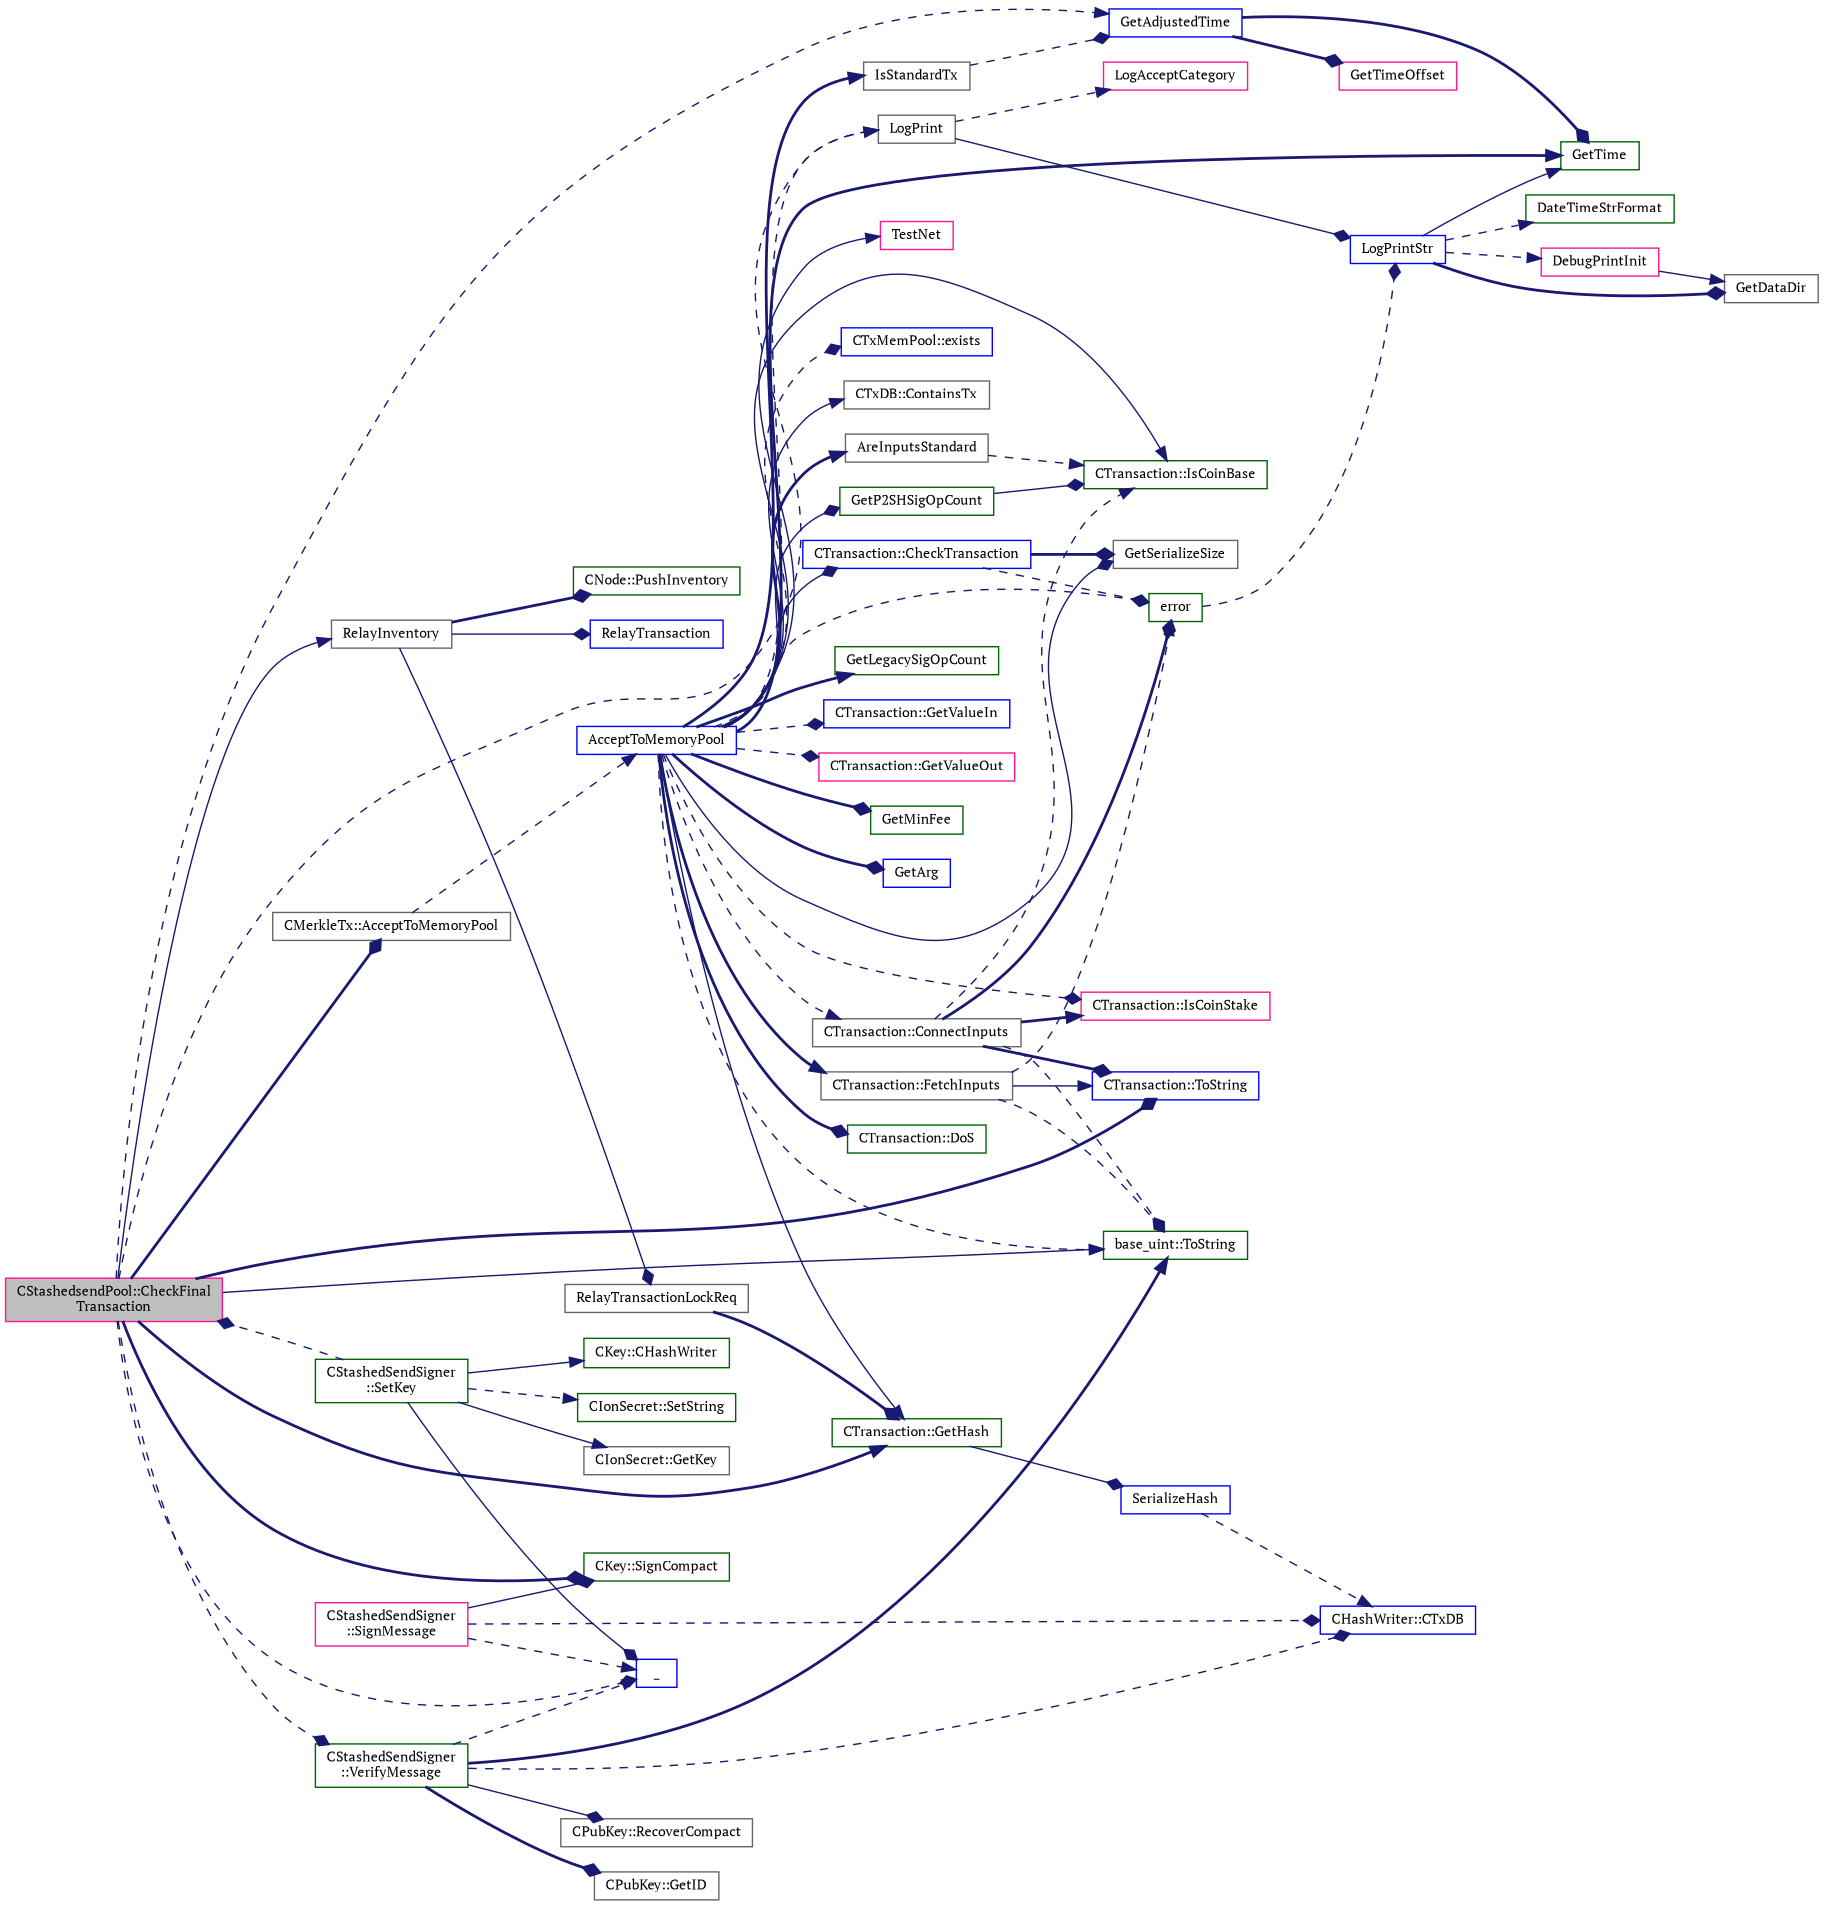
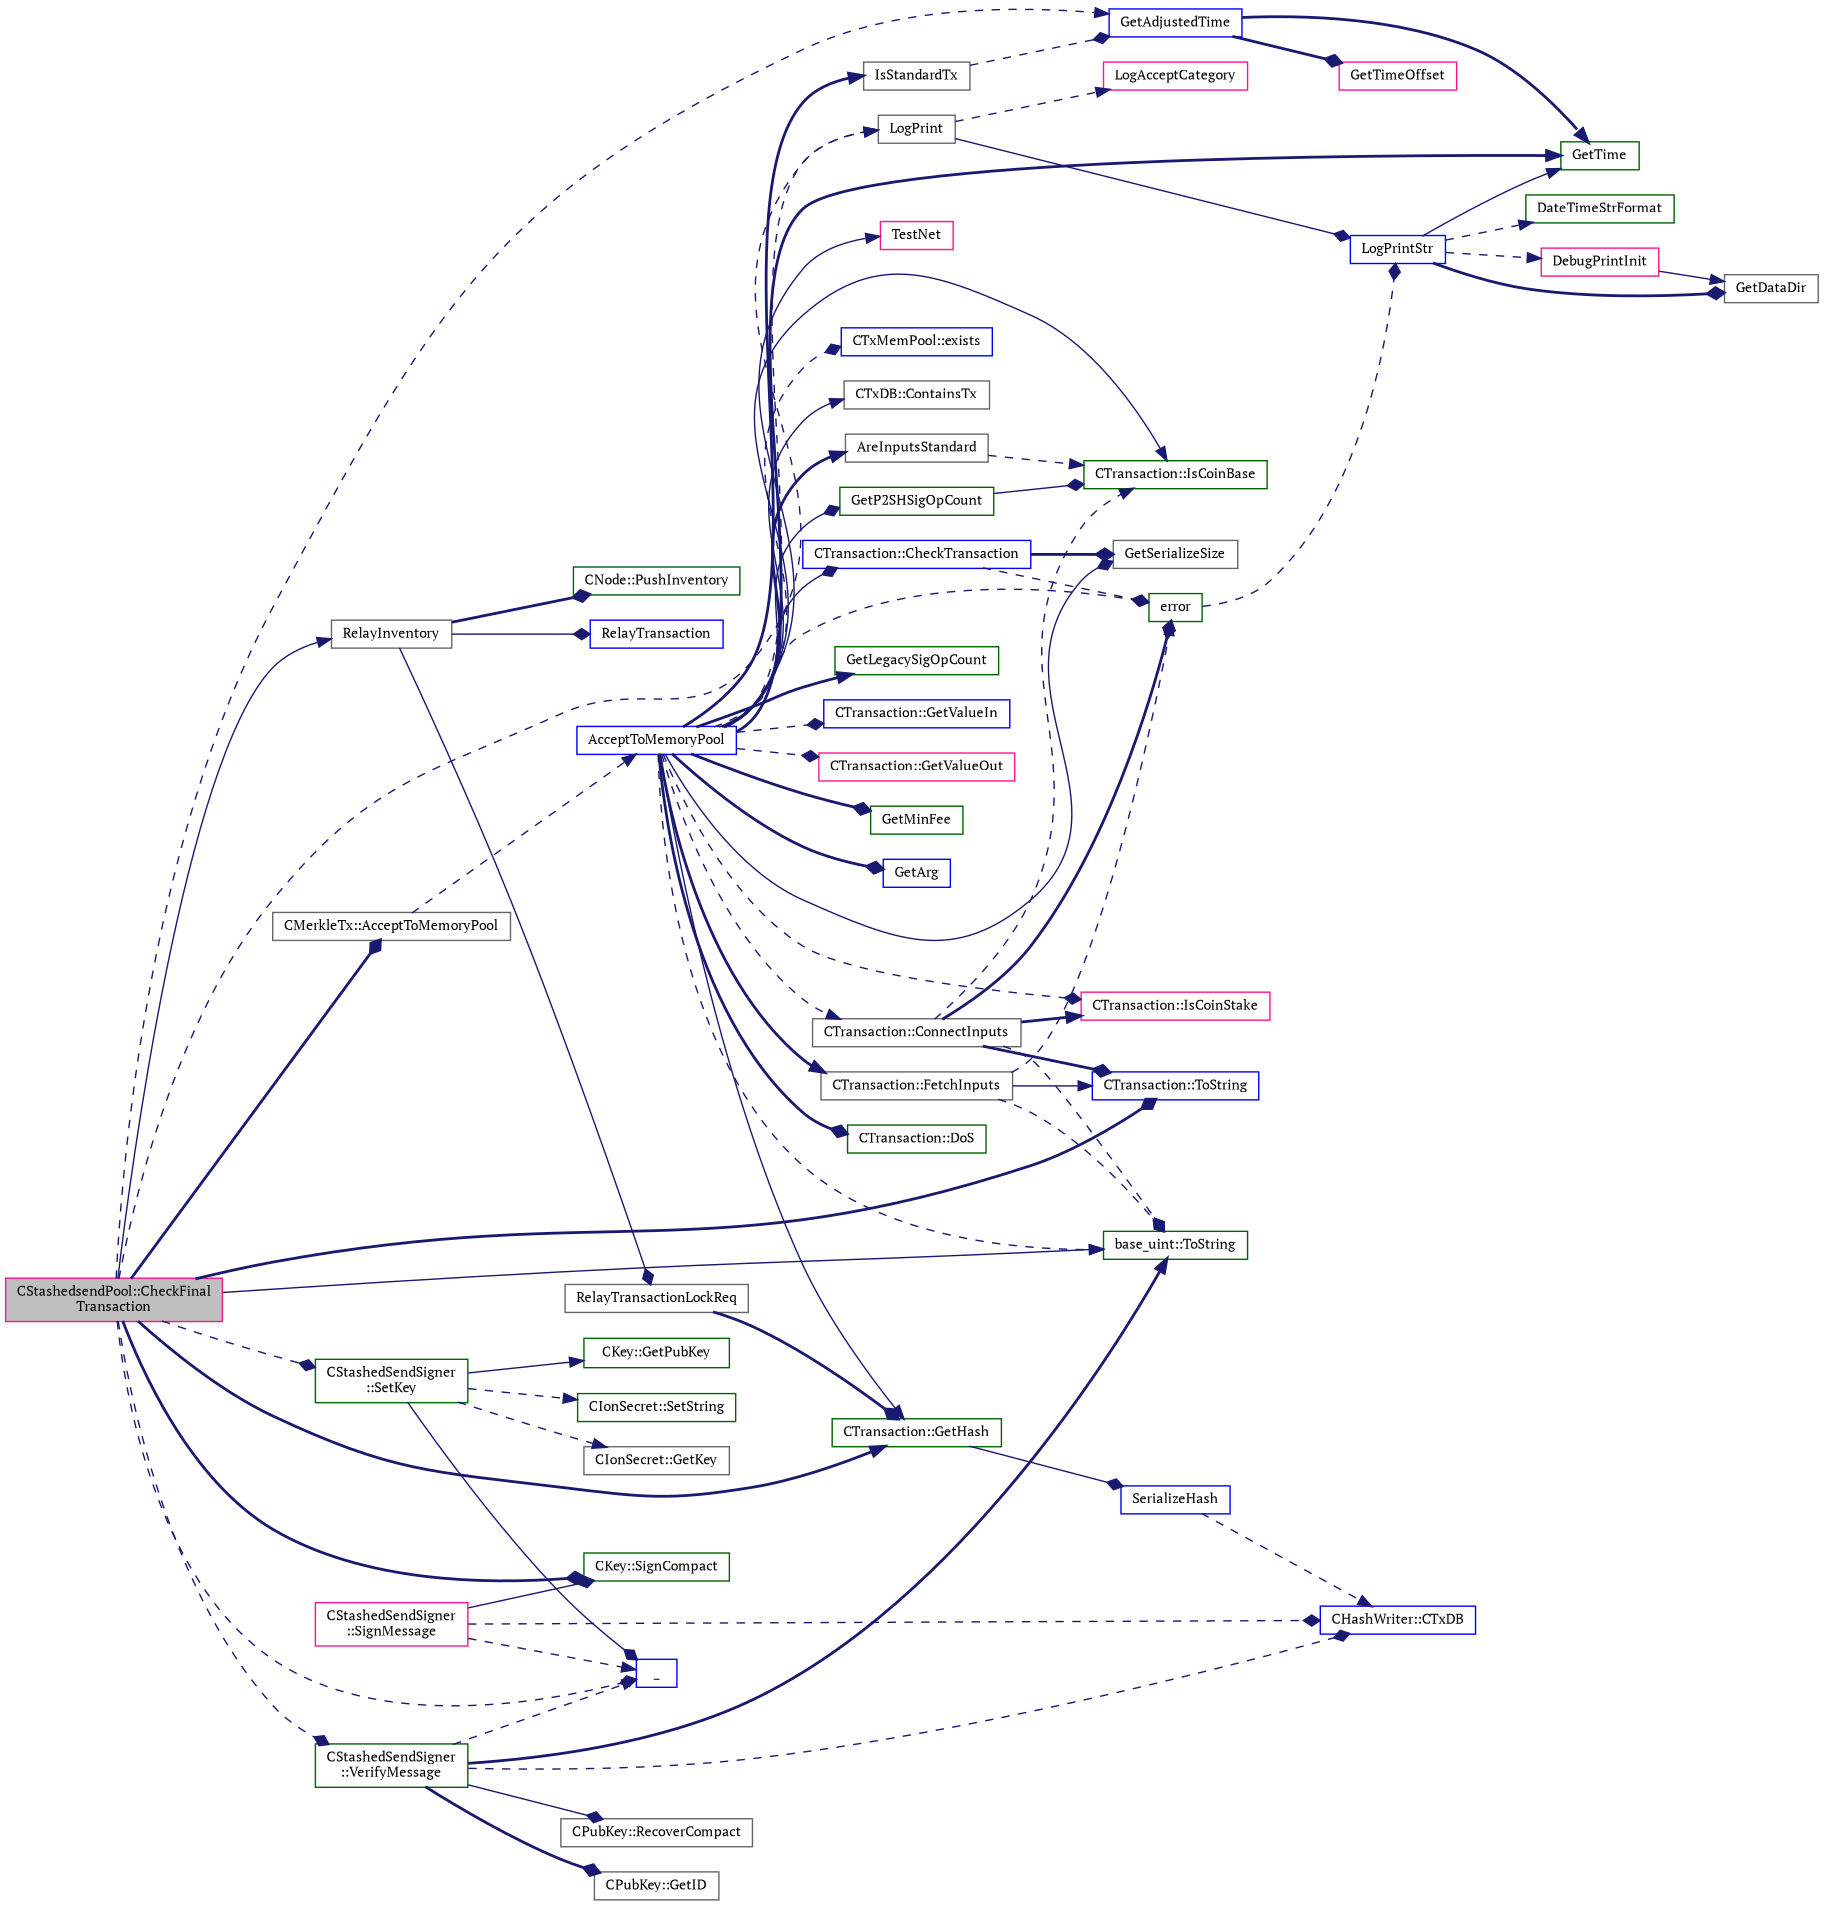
(1425, 33) -> (1425, 33)
(289, 1342) -> (230, 1343)
(657, 1353) -> (657, 1353)
(525, 1423) -> (525, 1423)
